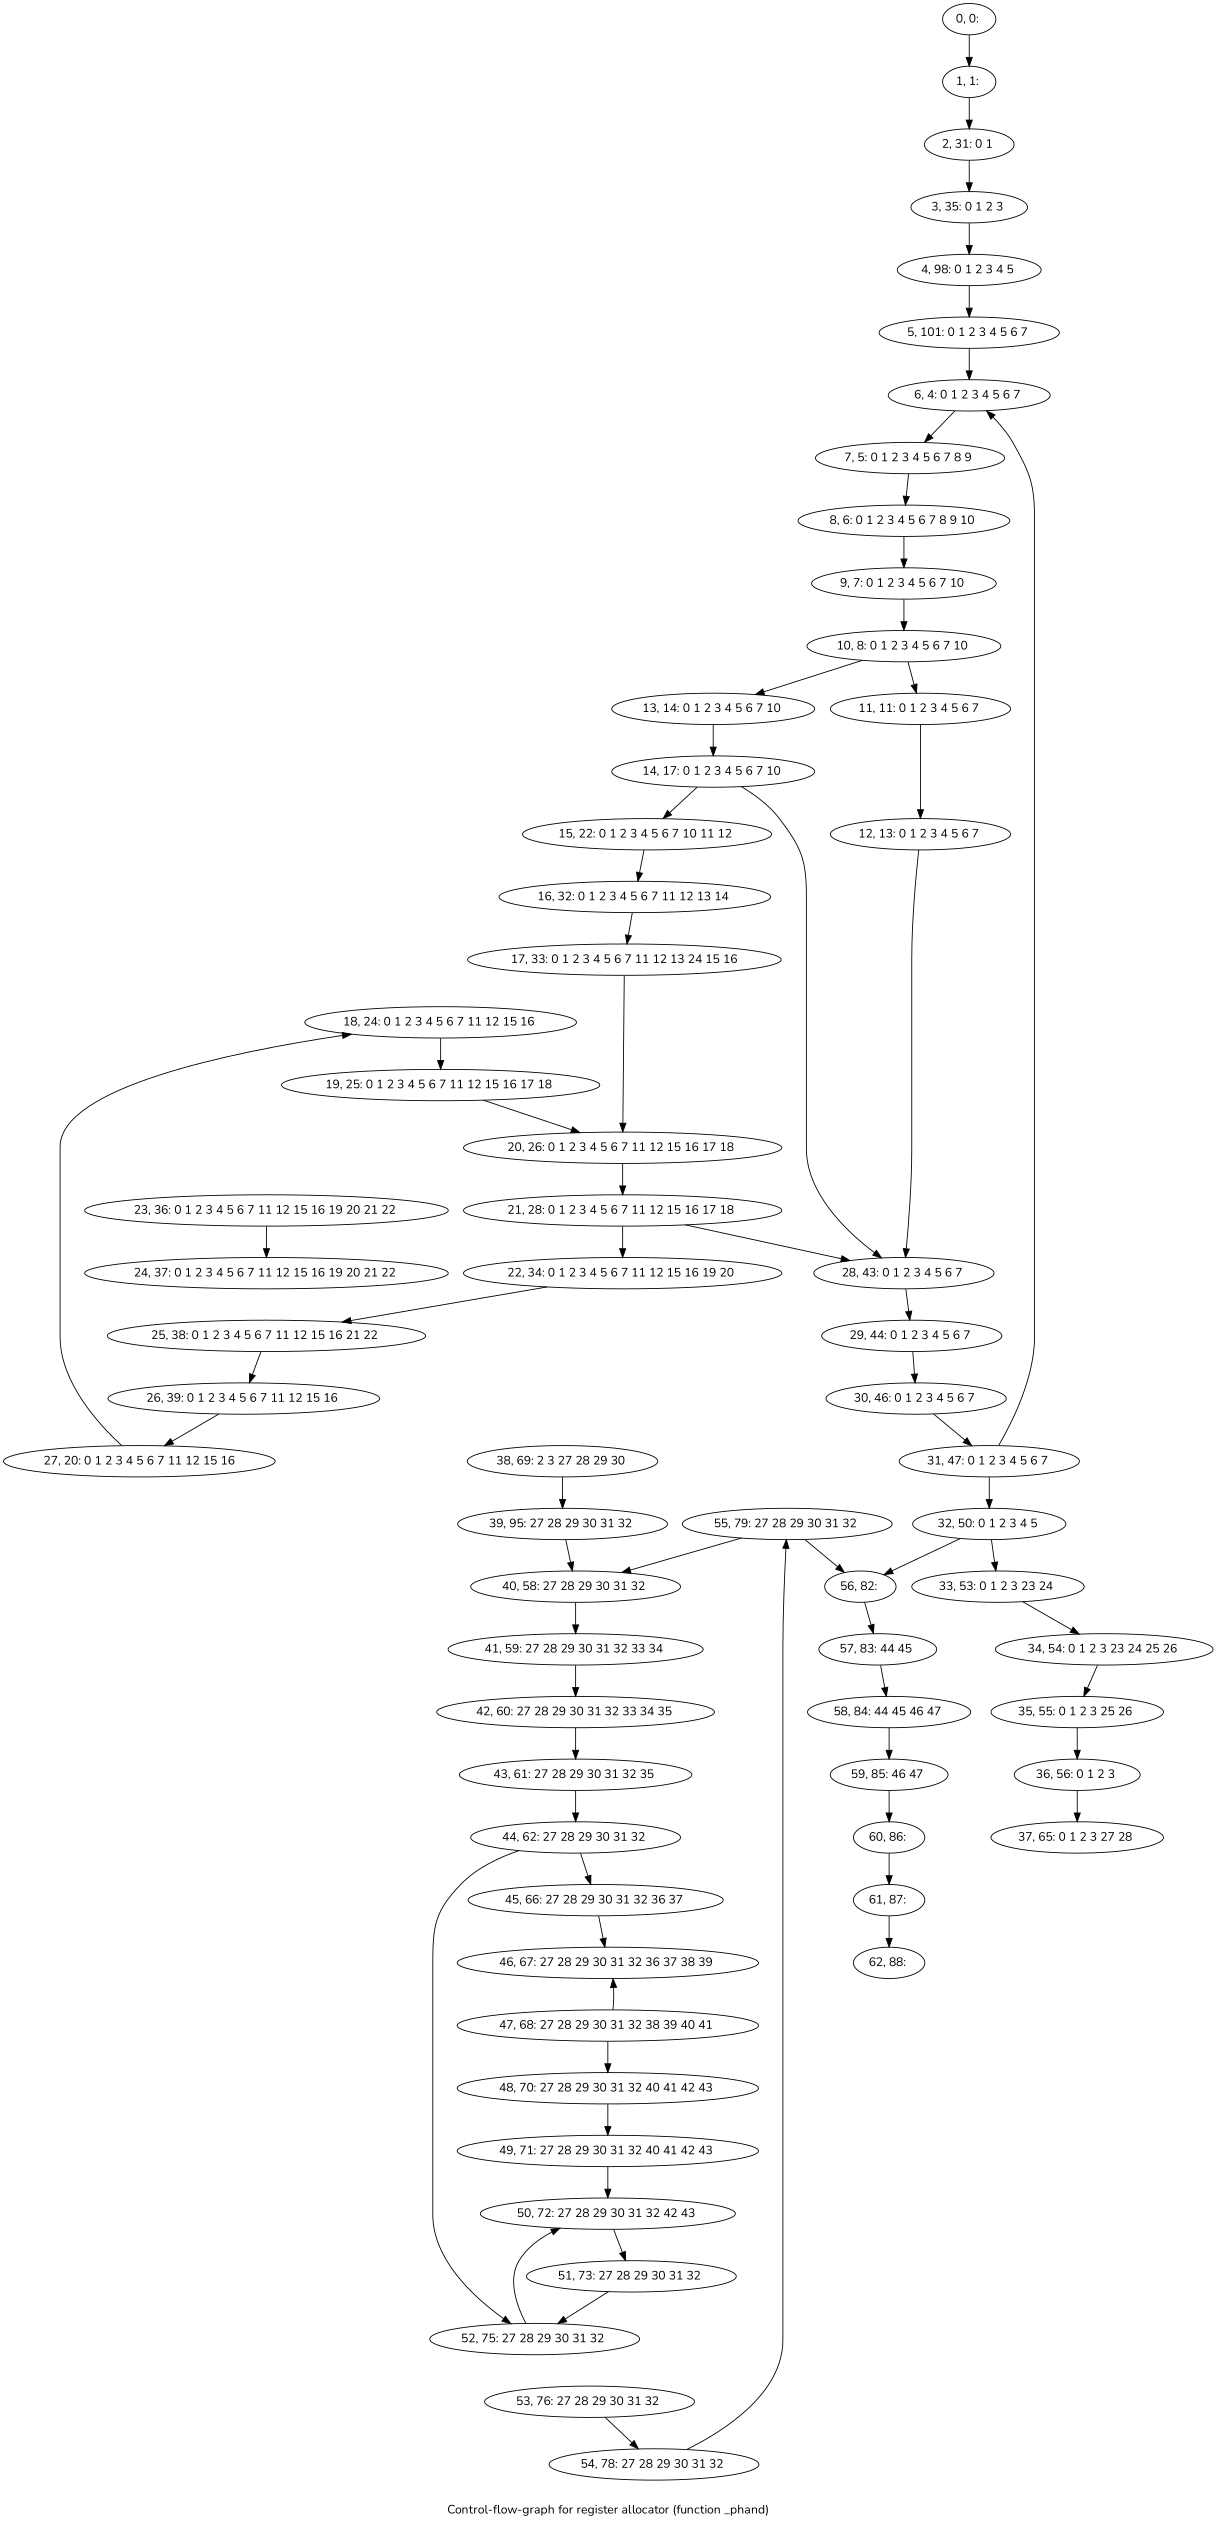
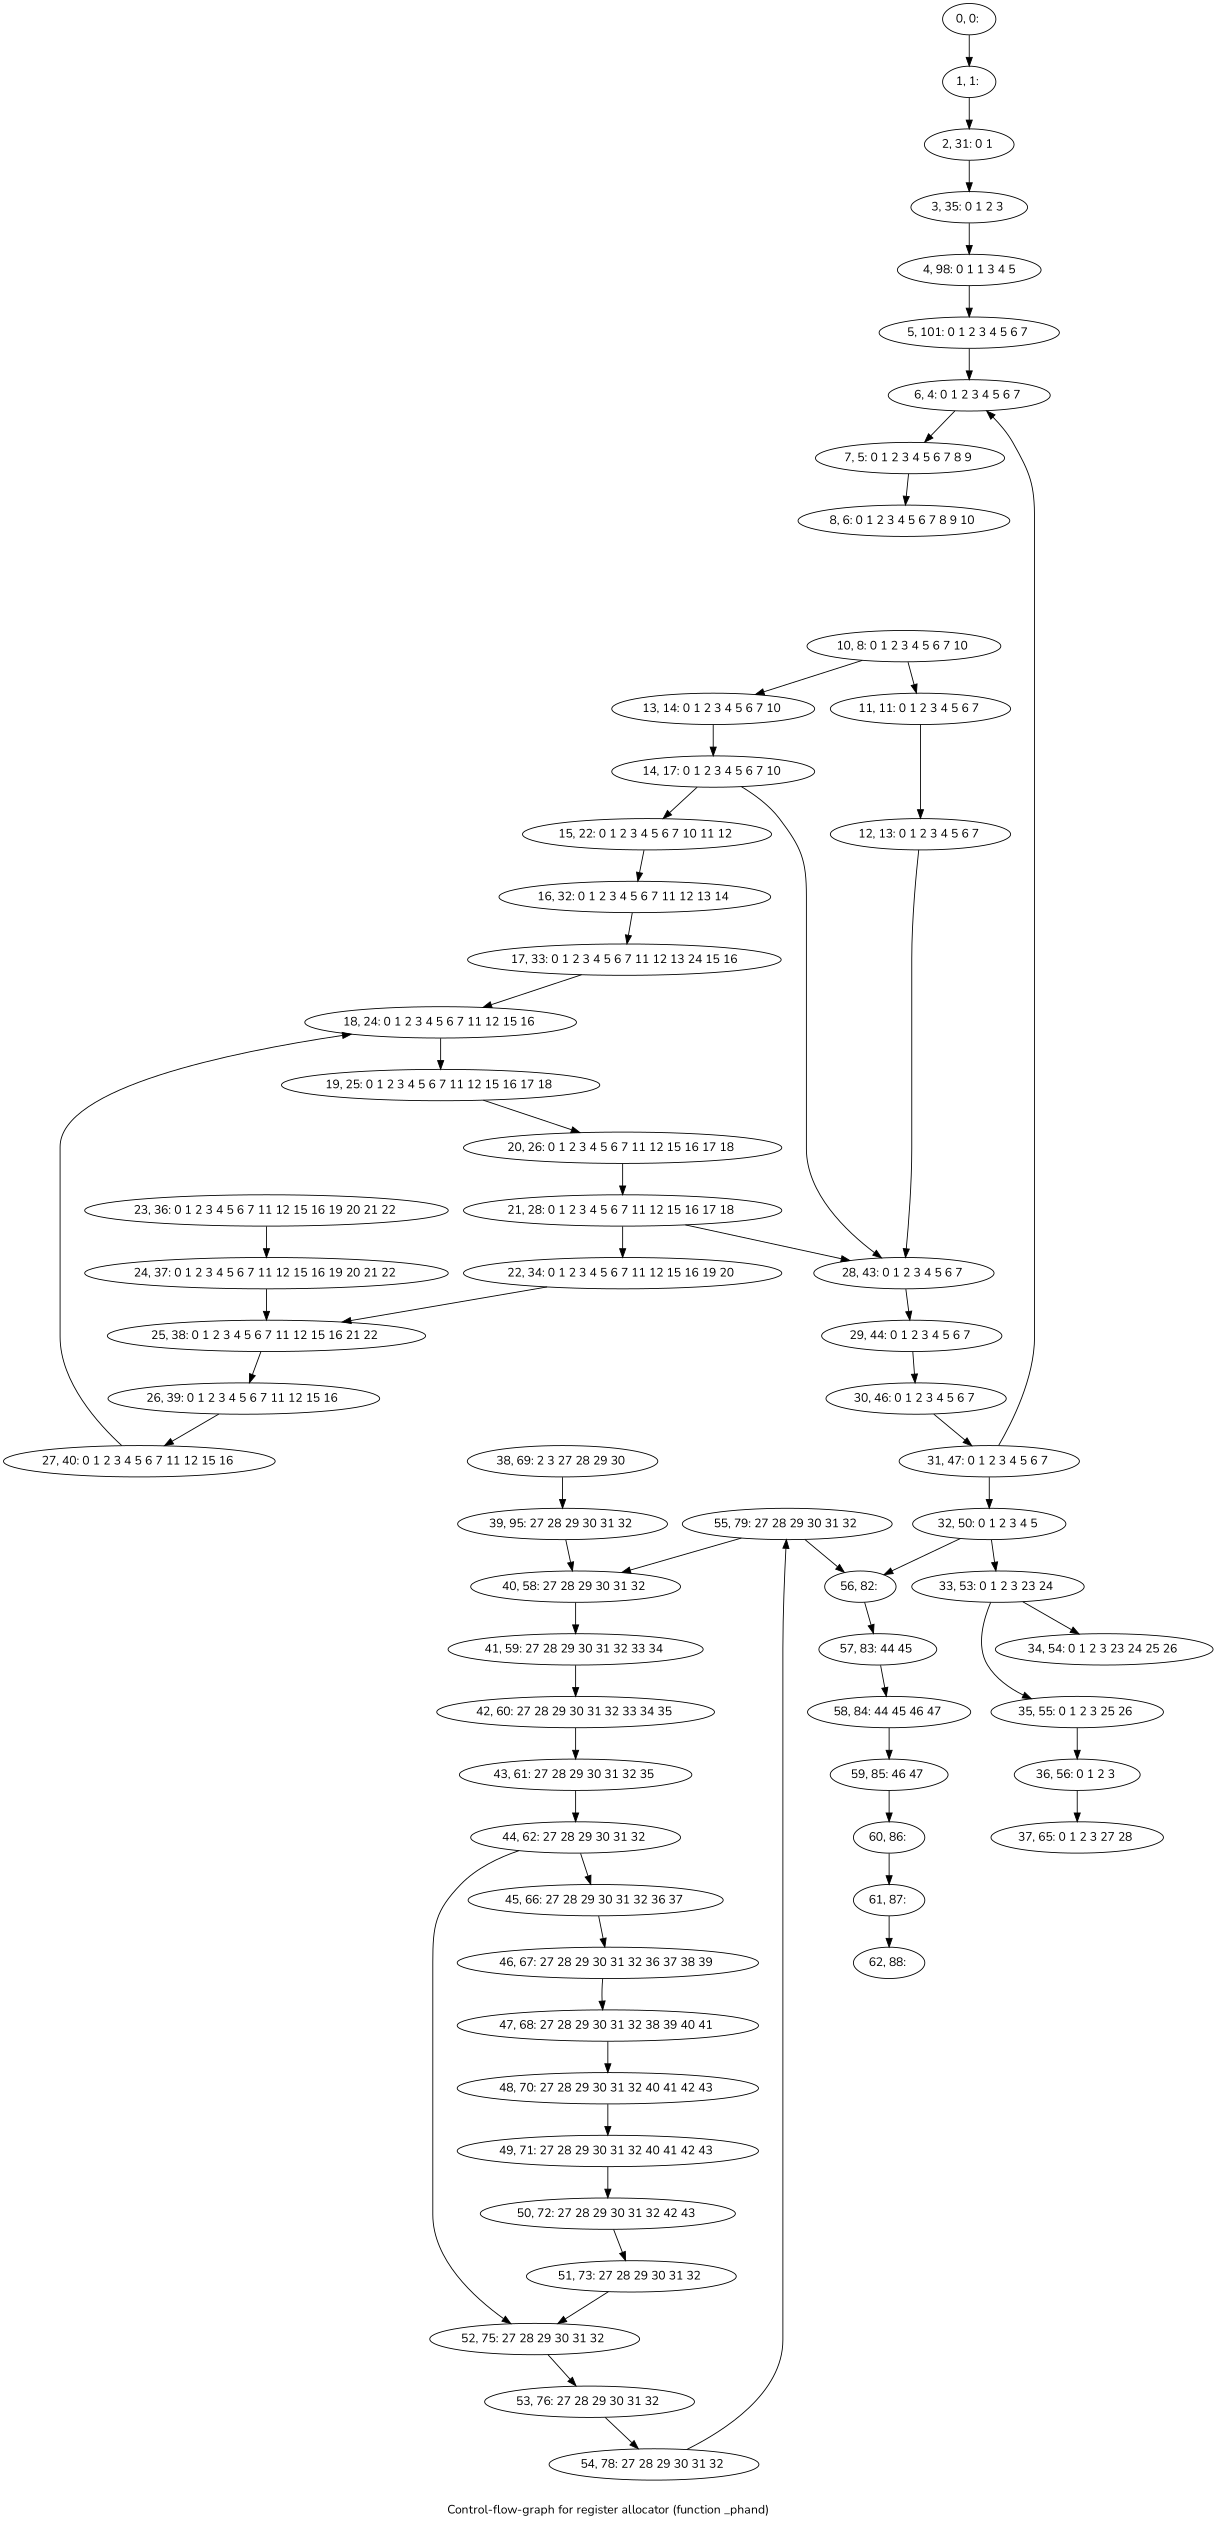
(969, 270) -> (969, 270)
(904, 583) -> none
(624, 1049) -> (537, 990)
none -> (266, 1300)
(139, 1461) -> (139, 1461)
(1092, 1677) -> (984, 1657)
(614, 1999) -> (602, 1990)
(515, 2271) -> (559, 2367)
